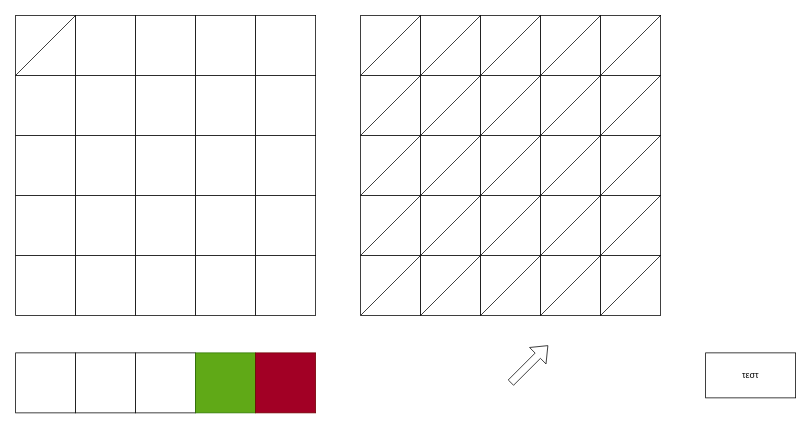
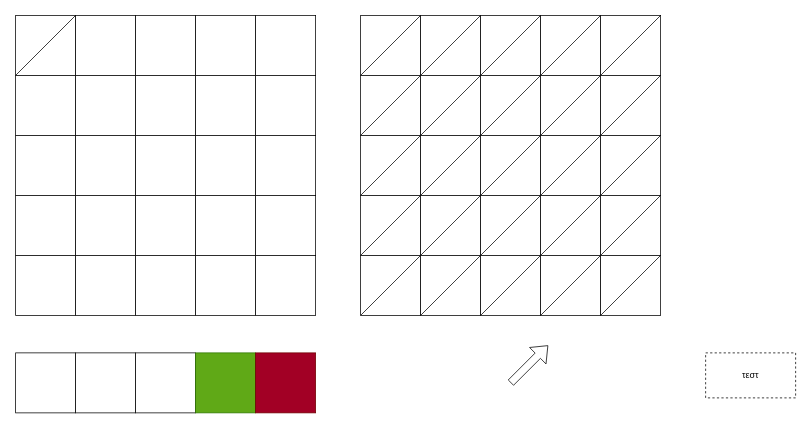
(750, 375) -> (750, 375)
